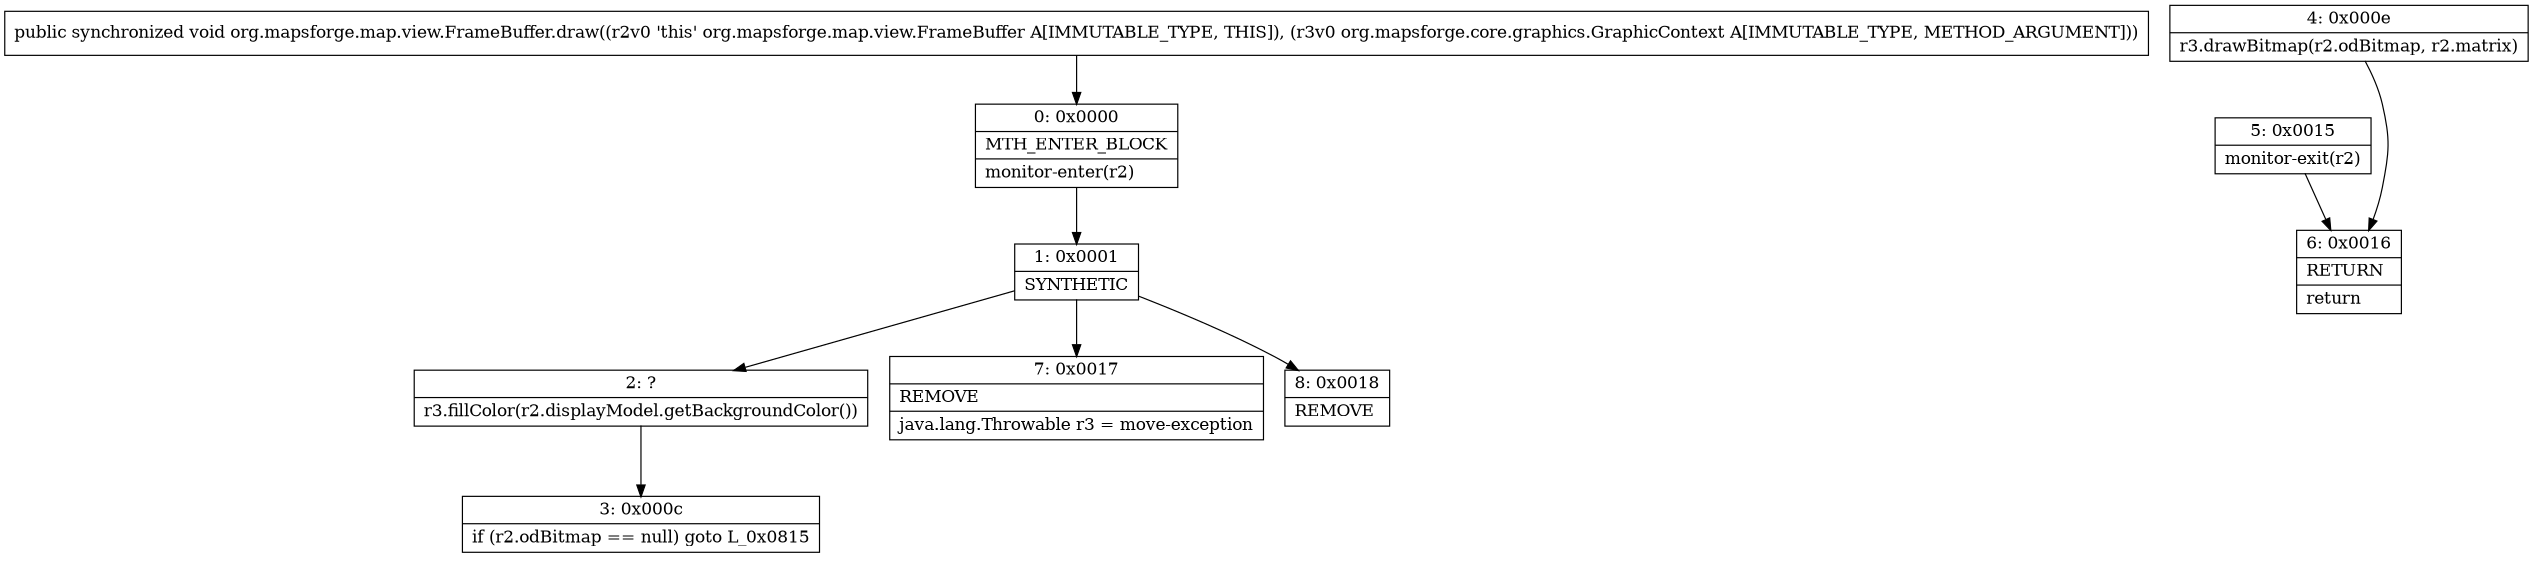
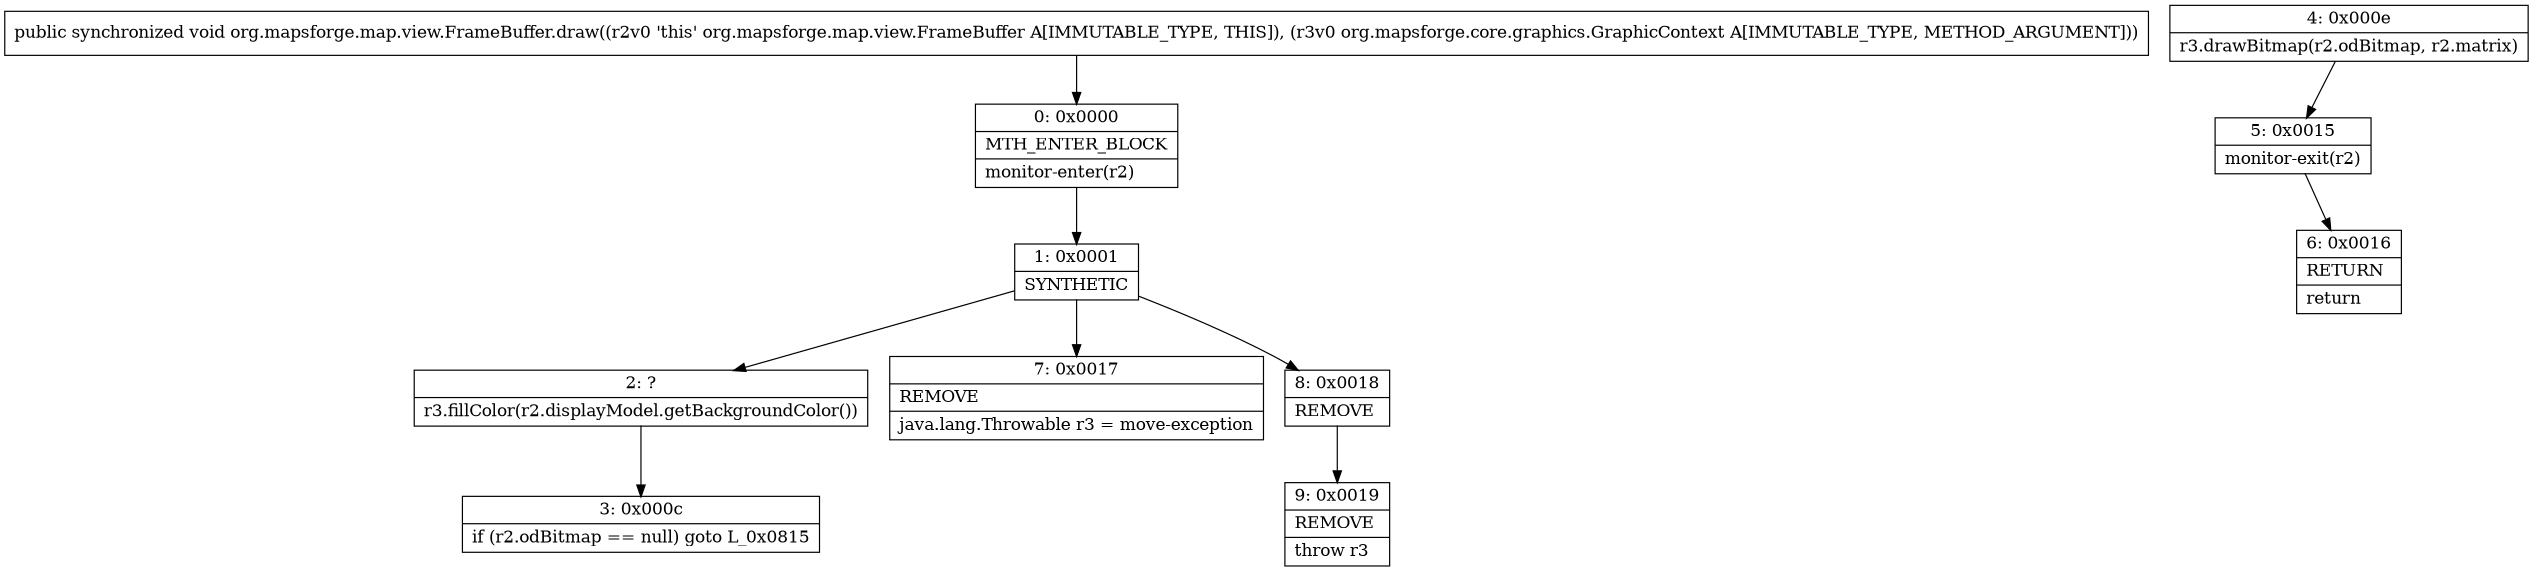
(2388, 139) -> (2324, 84)
none -> (1337, 524)
